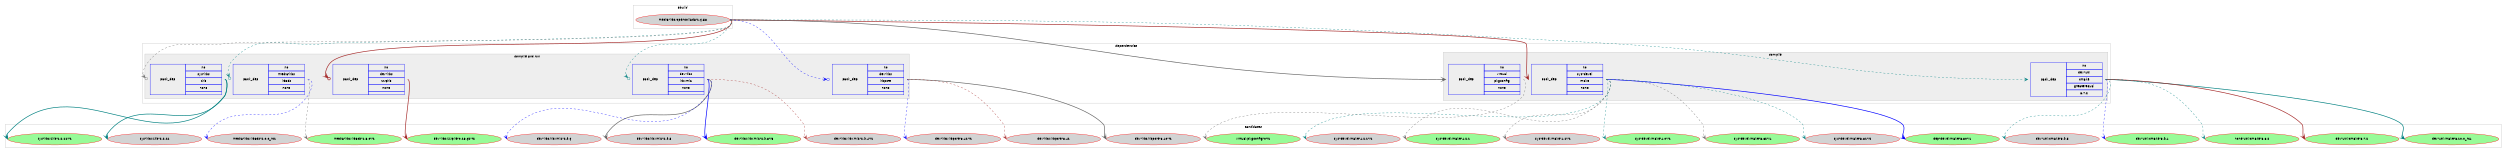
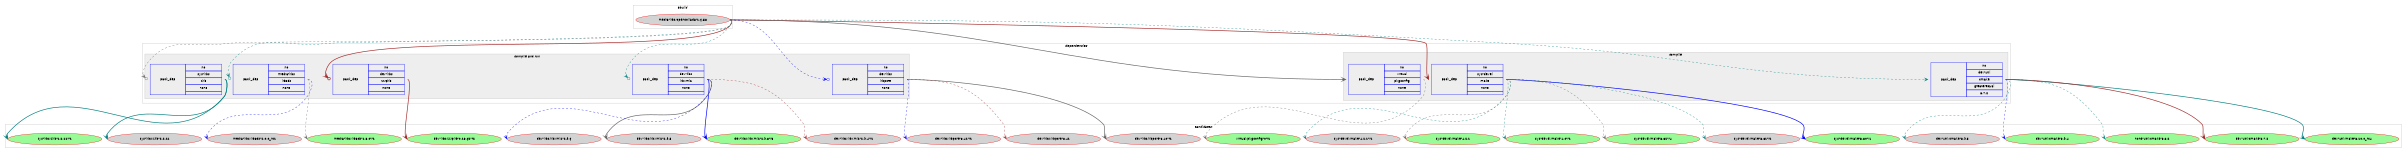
(1553, 139) -> none
(1952, 139) -> (1853, 139)
